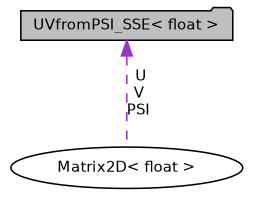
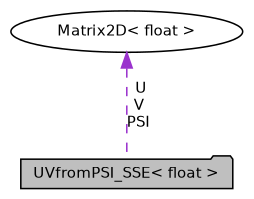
(127, 102) -> (127, 114)
